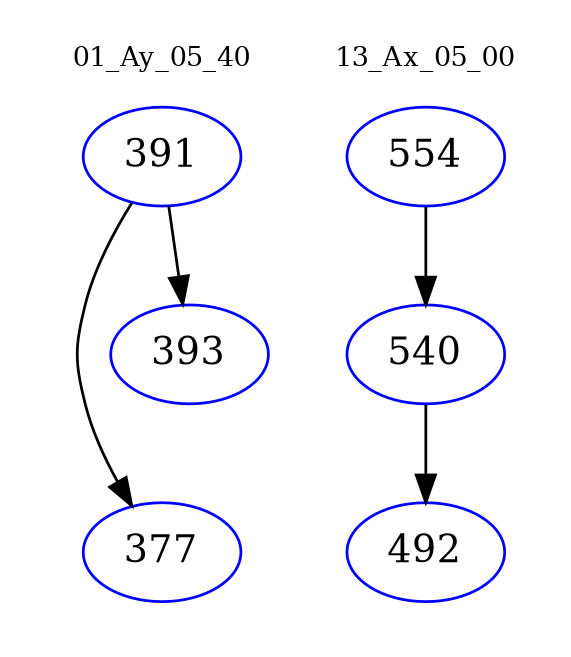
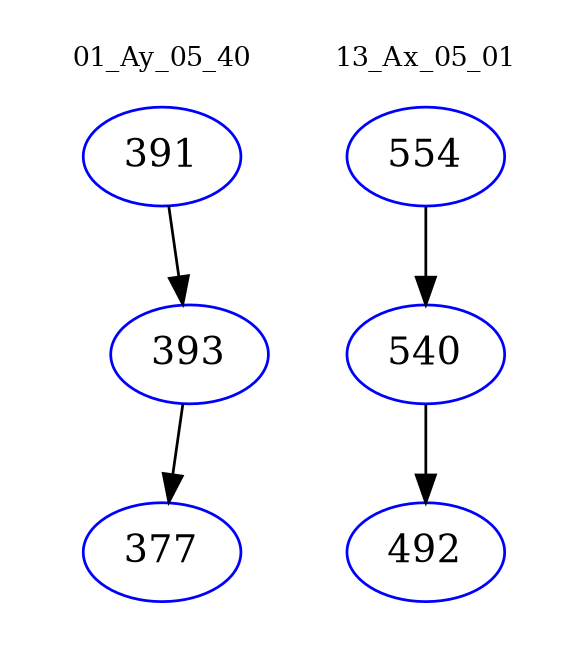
(426, 59) -> (426, 59)
(78, 340) -> (178, 439)
